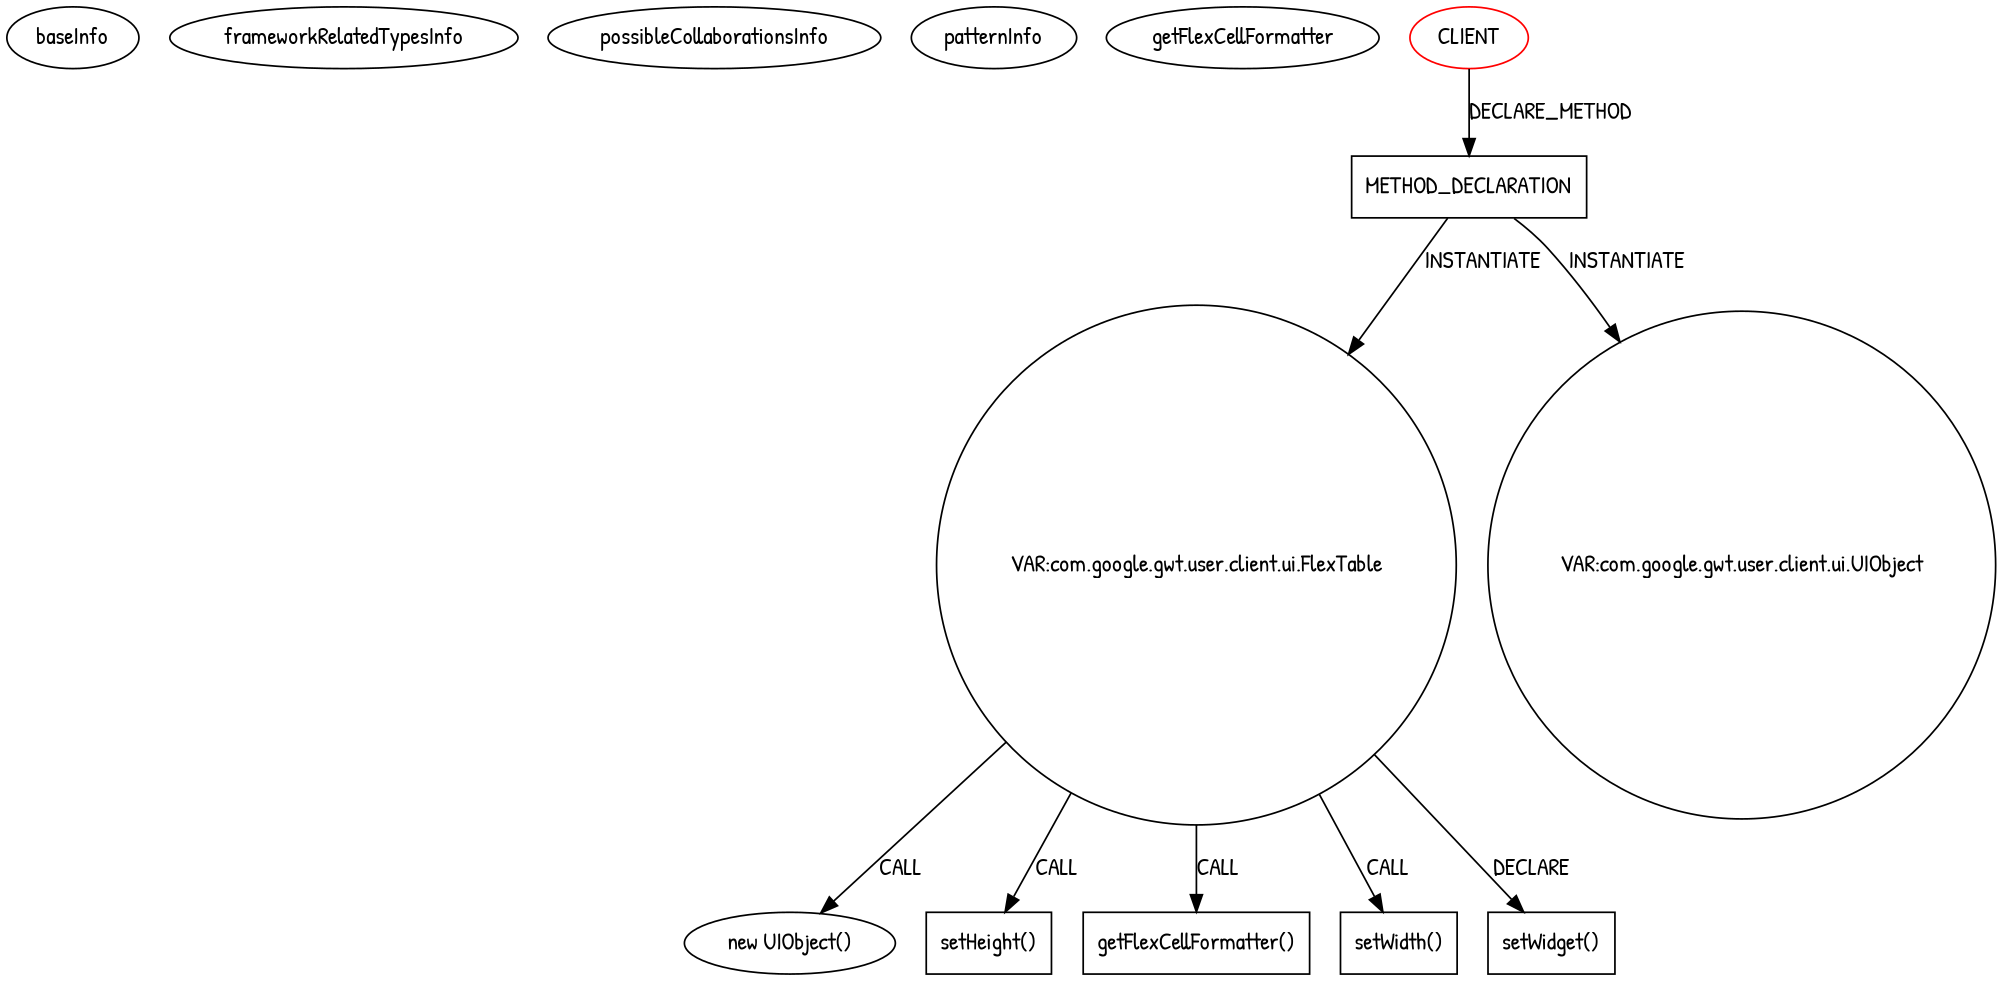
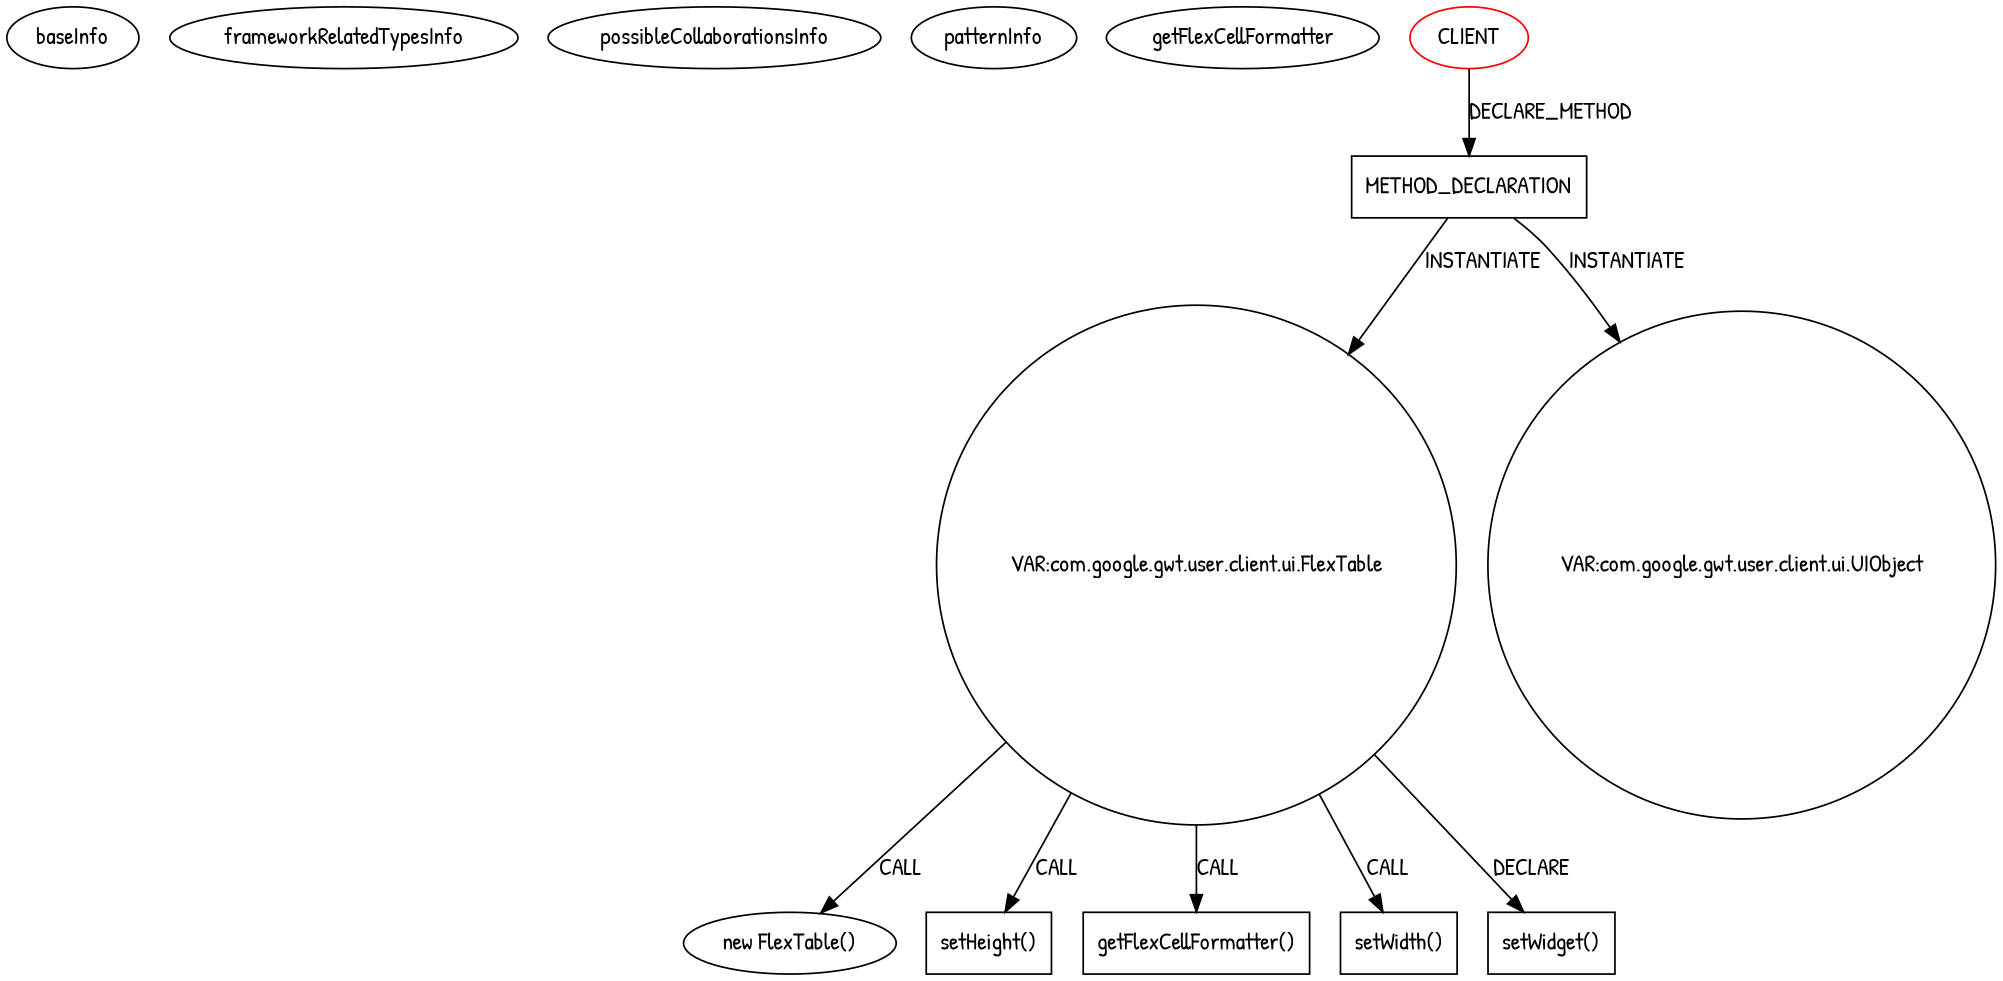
(790, 943) -> (790, 943)
